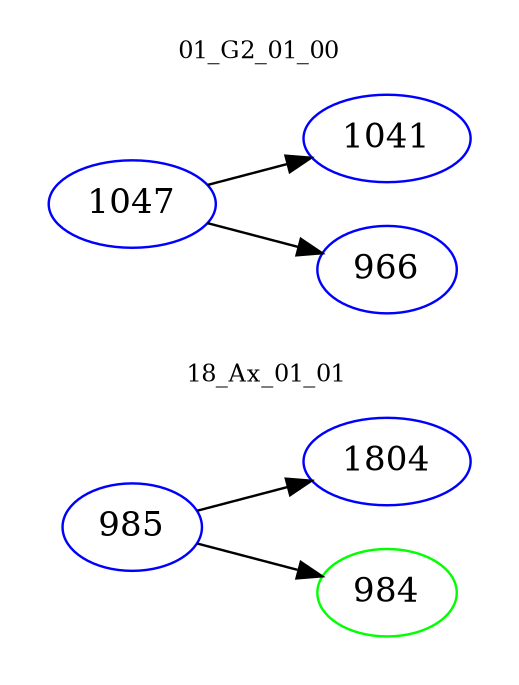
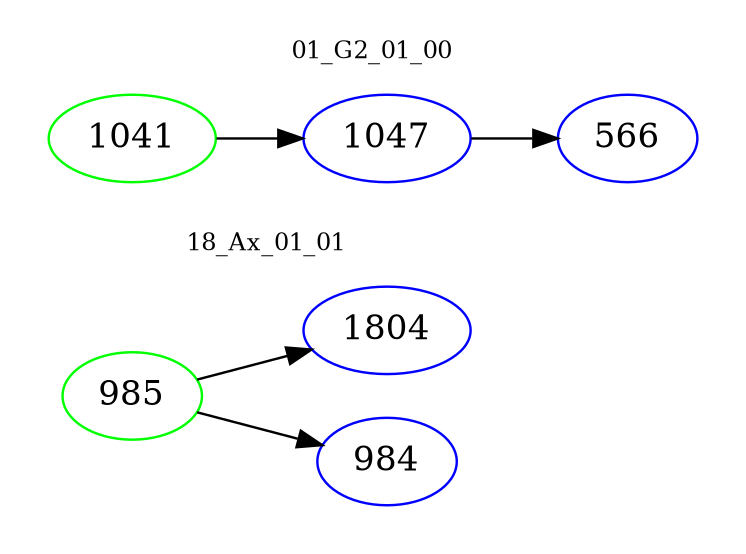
(387, 138) -> (132, 138)
(248, 174) -> (247, 138)
(387, 270) -> (628, 138)
(132, 527) -> (132, 396)
(387, 593) -> (387, 462)
